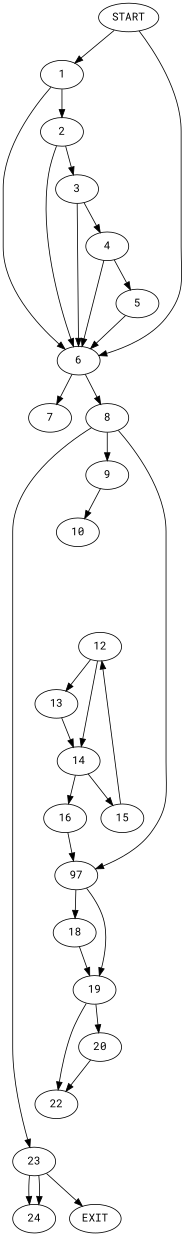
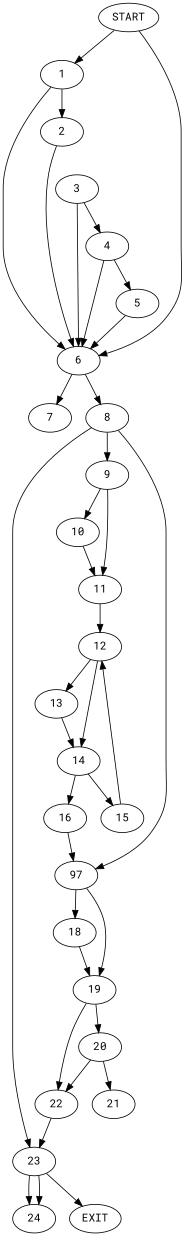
(68, 157) -> none
none -> (100, 589)
none -> (114, 1104)
none -> (47, 1129)
